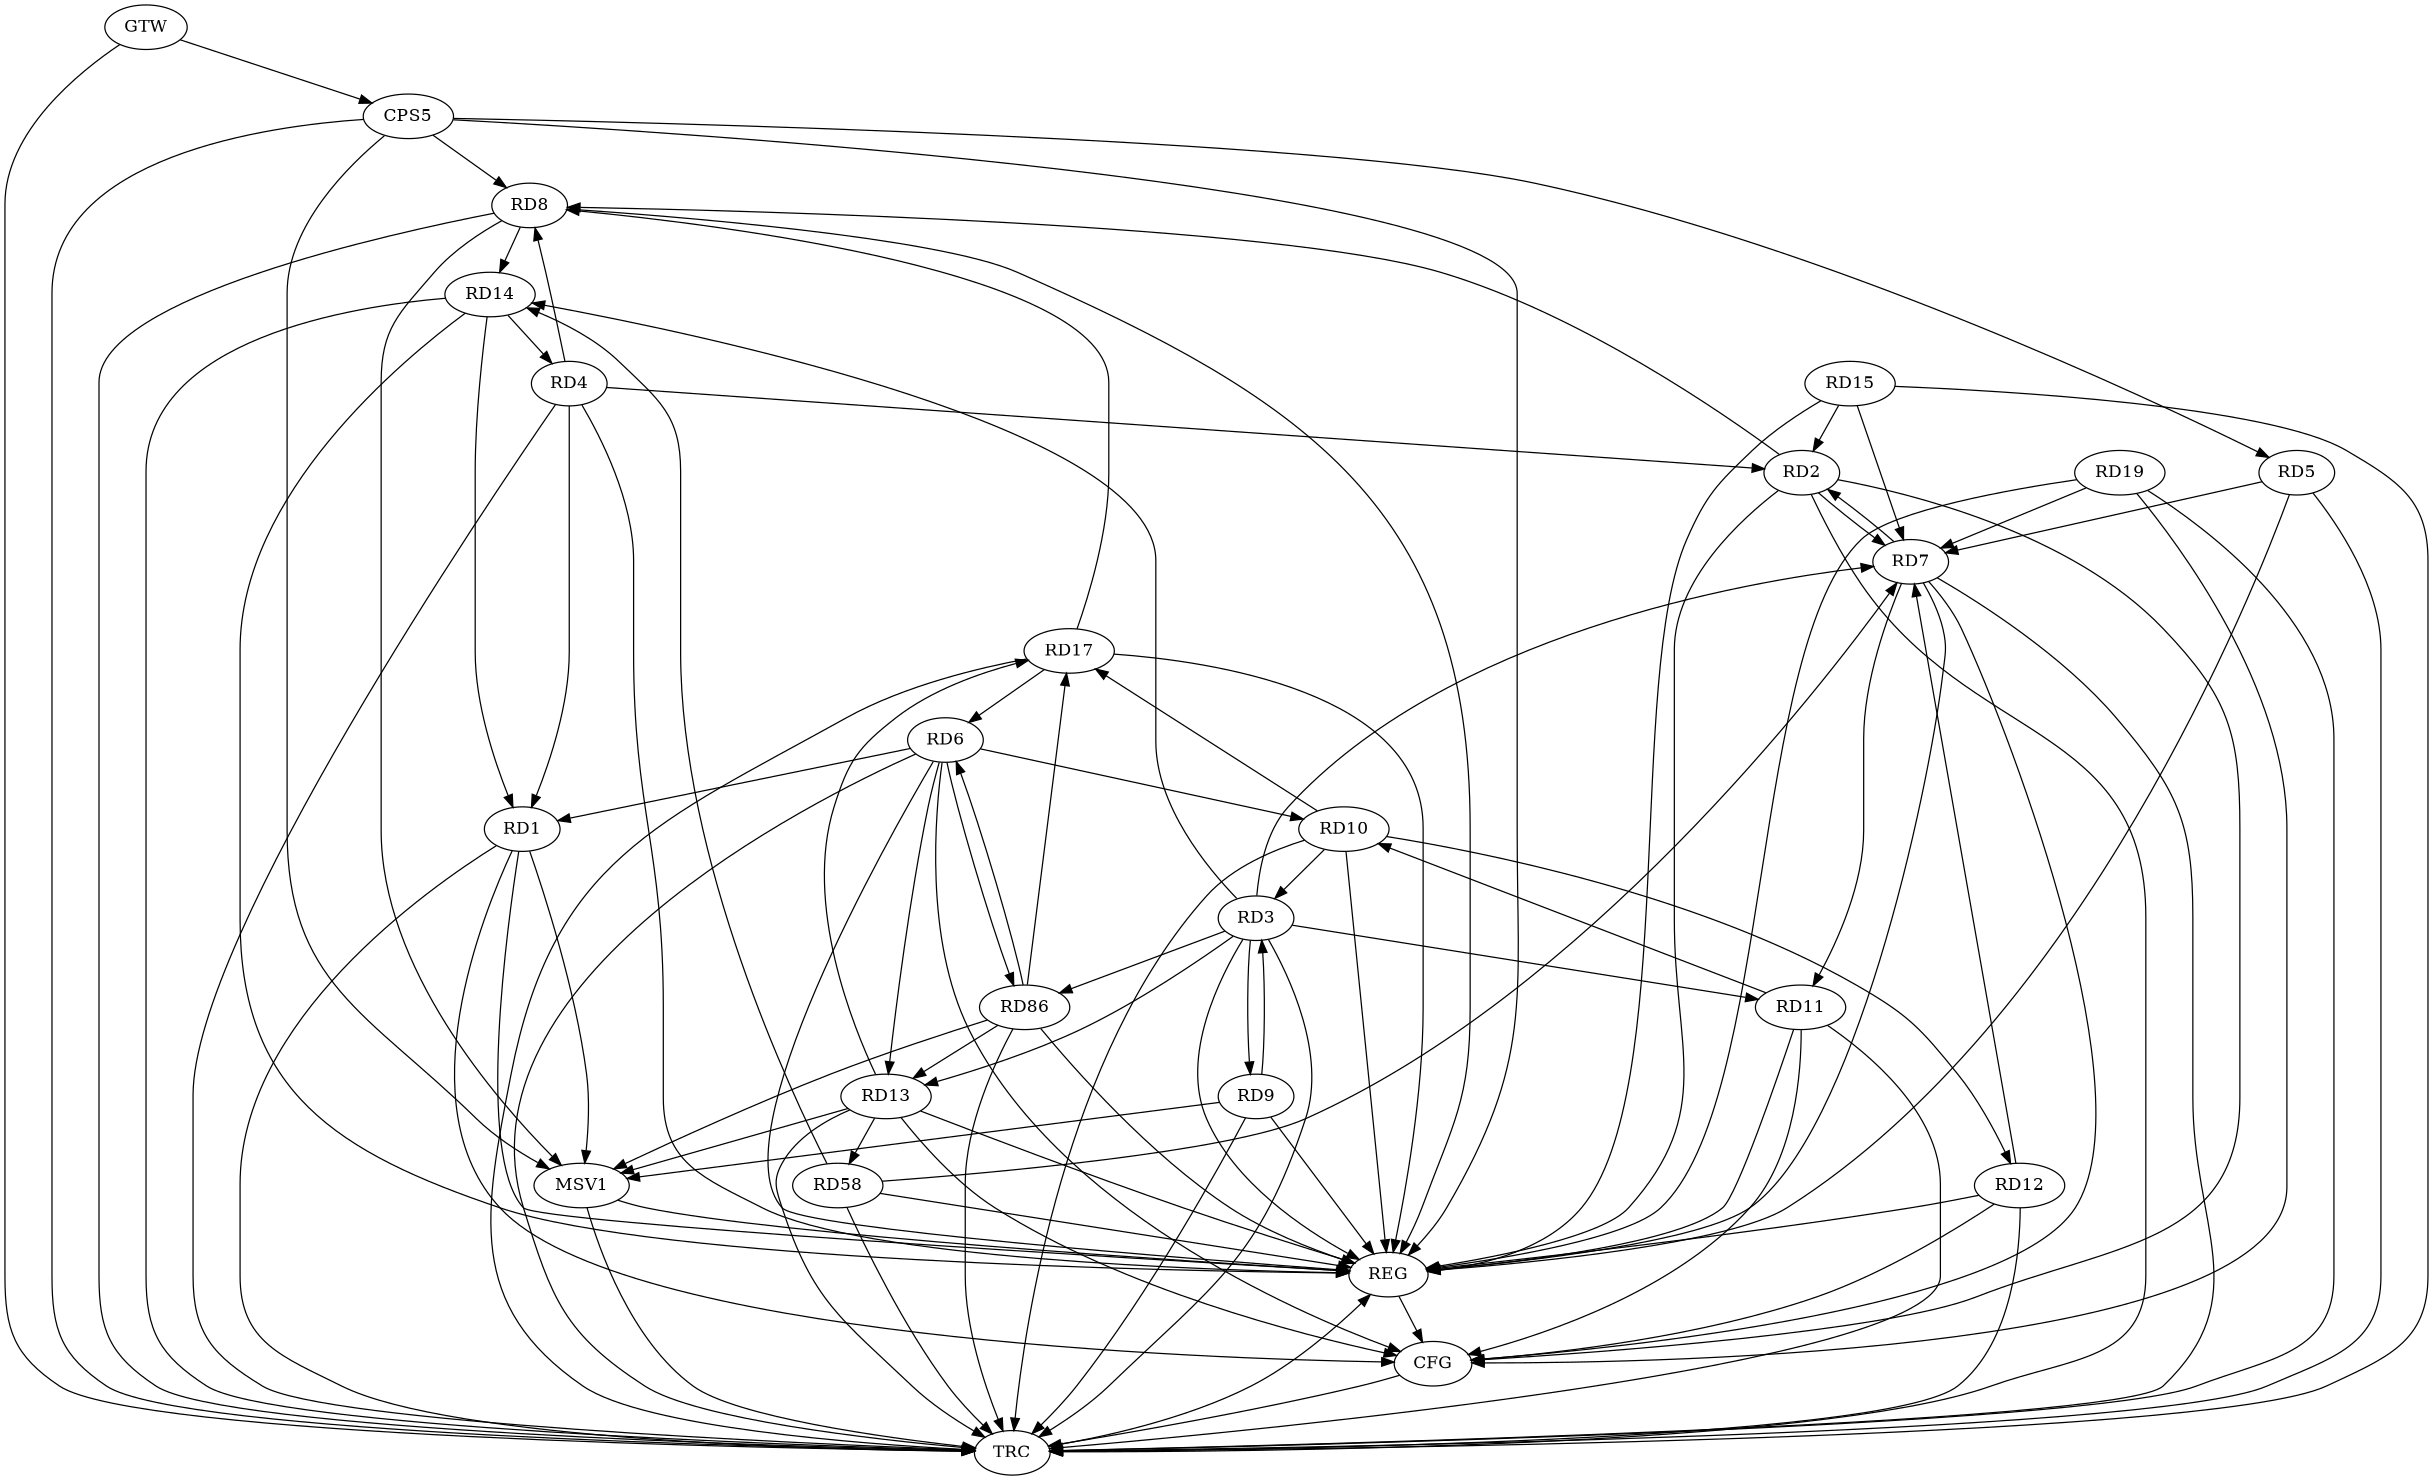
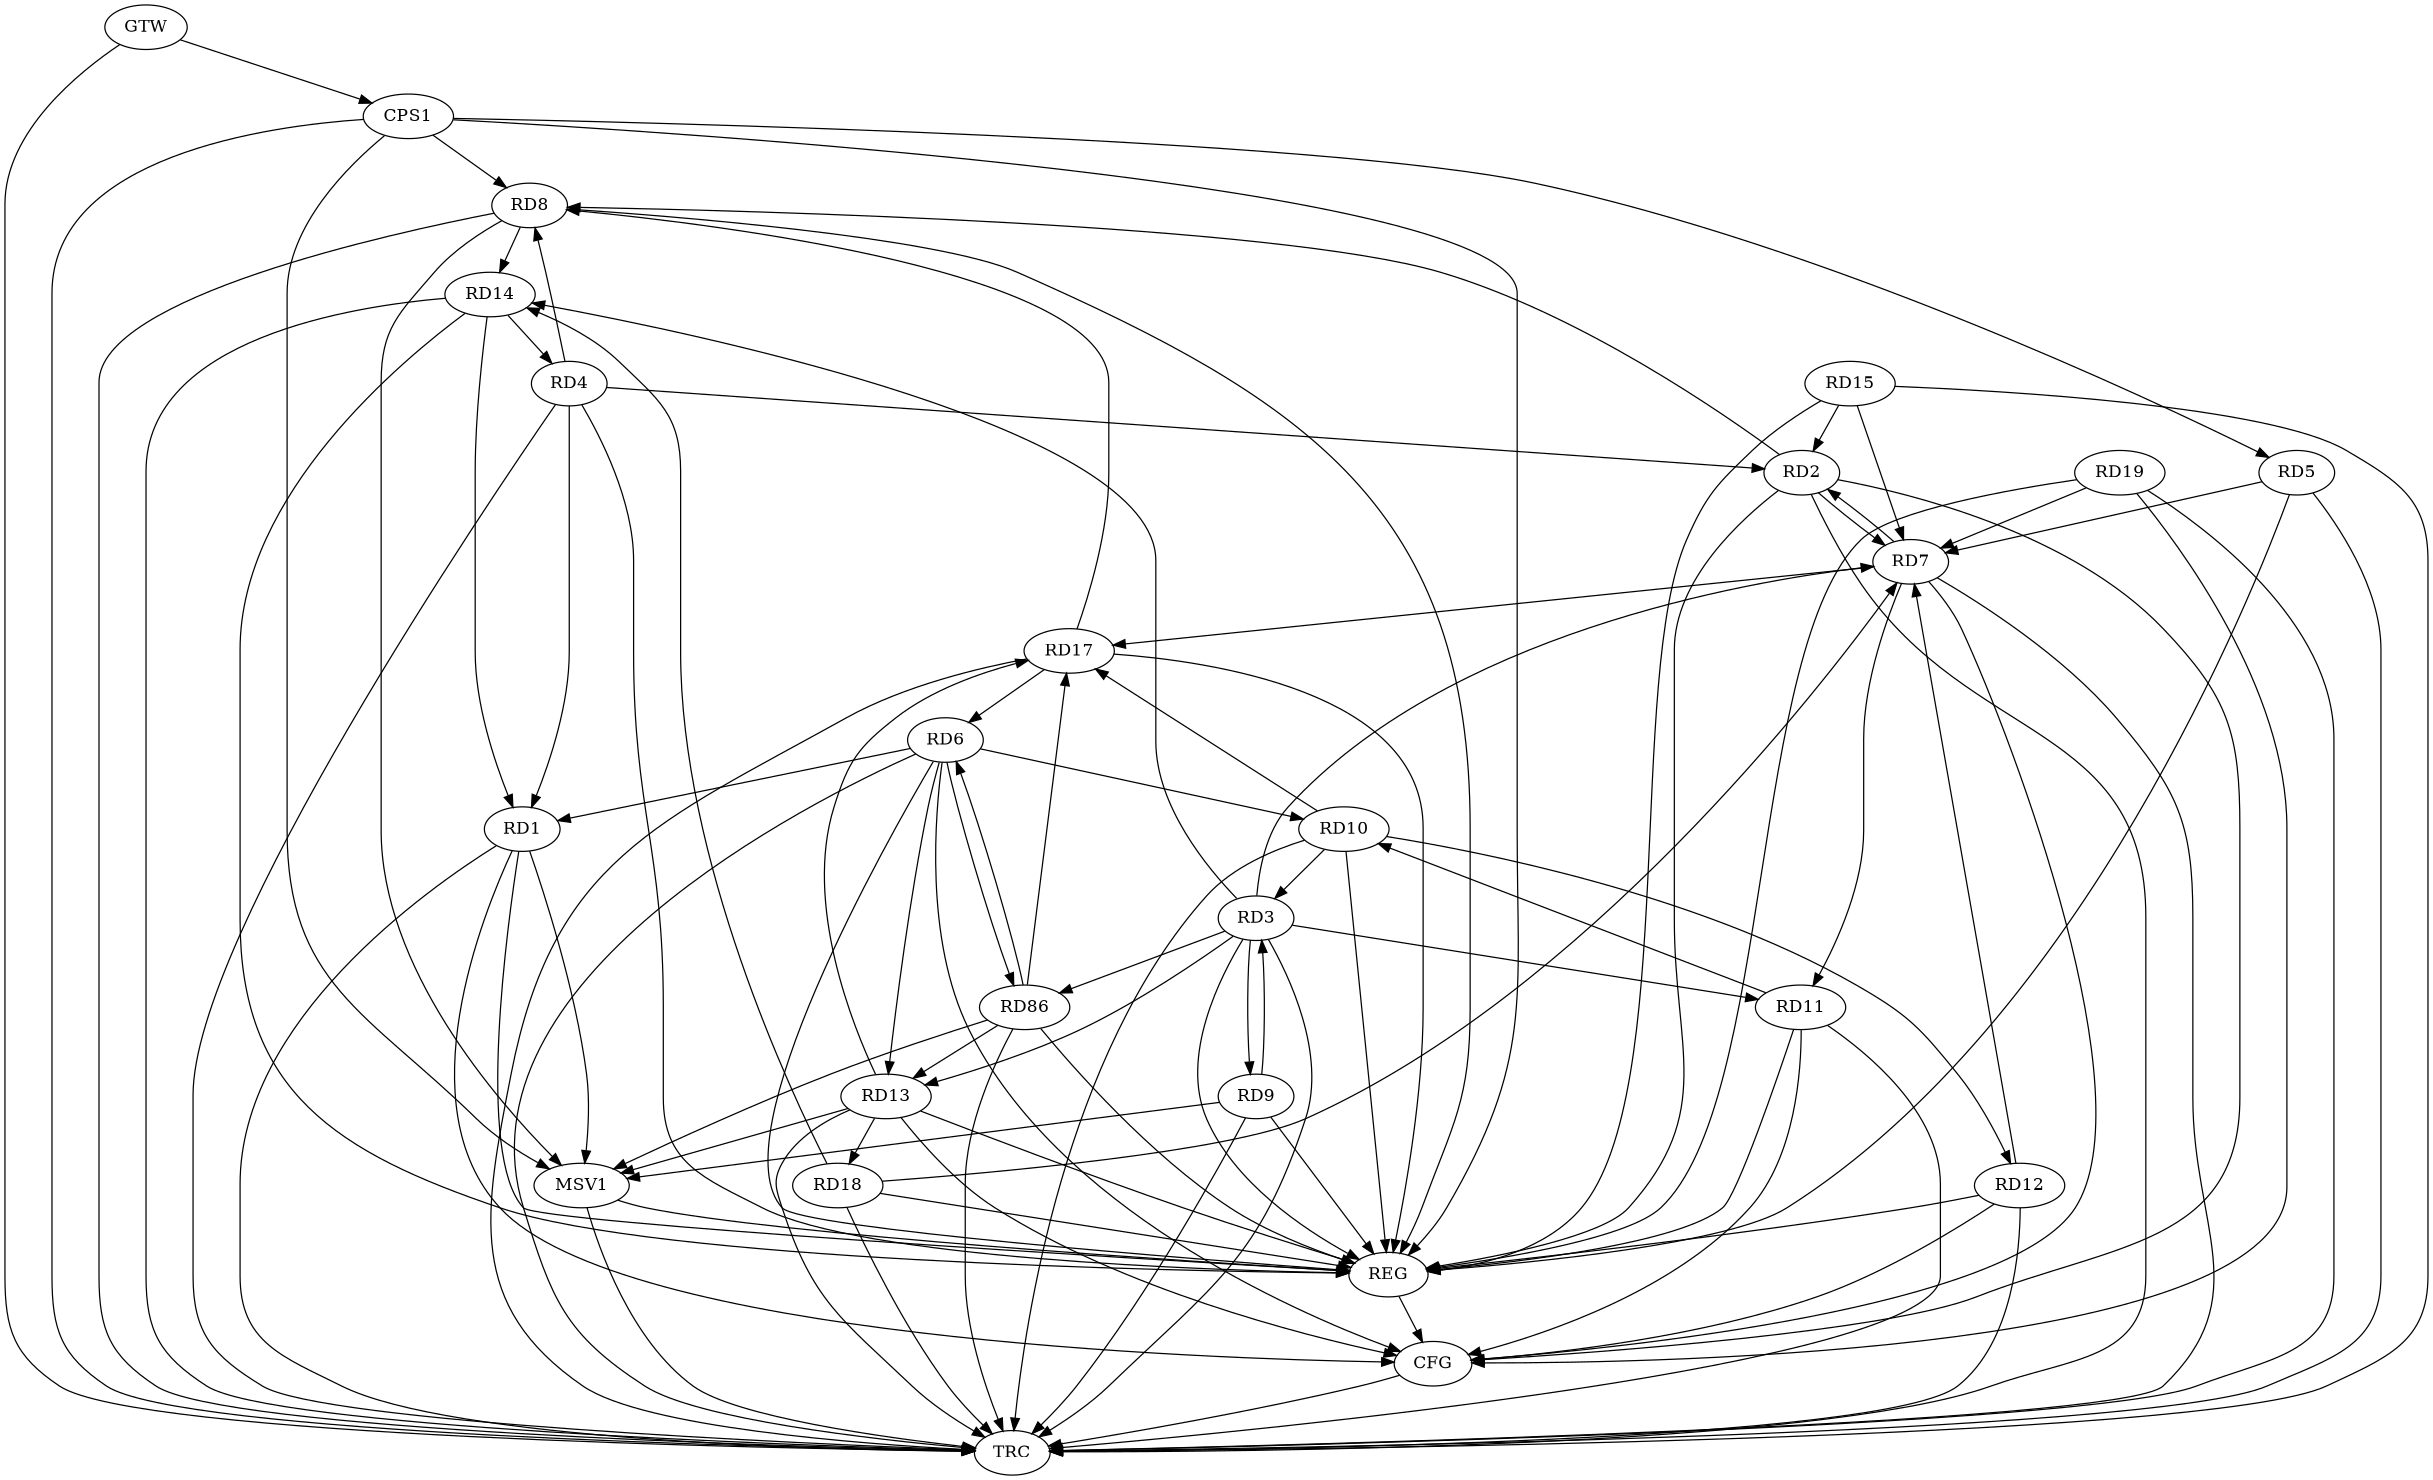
(408, 116) -> (408, 116)
(1844, 1060) -> (1499, 605)
(838, 1186) -> (838, 1186)
(1218, 1401) -> none
